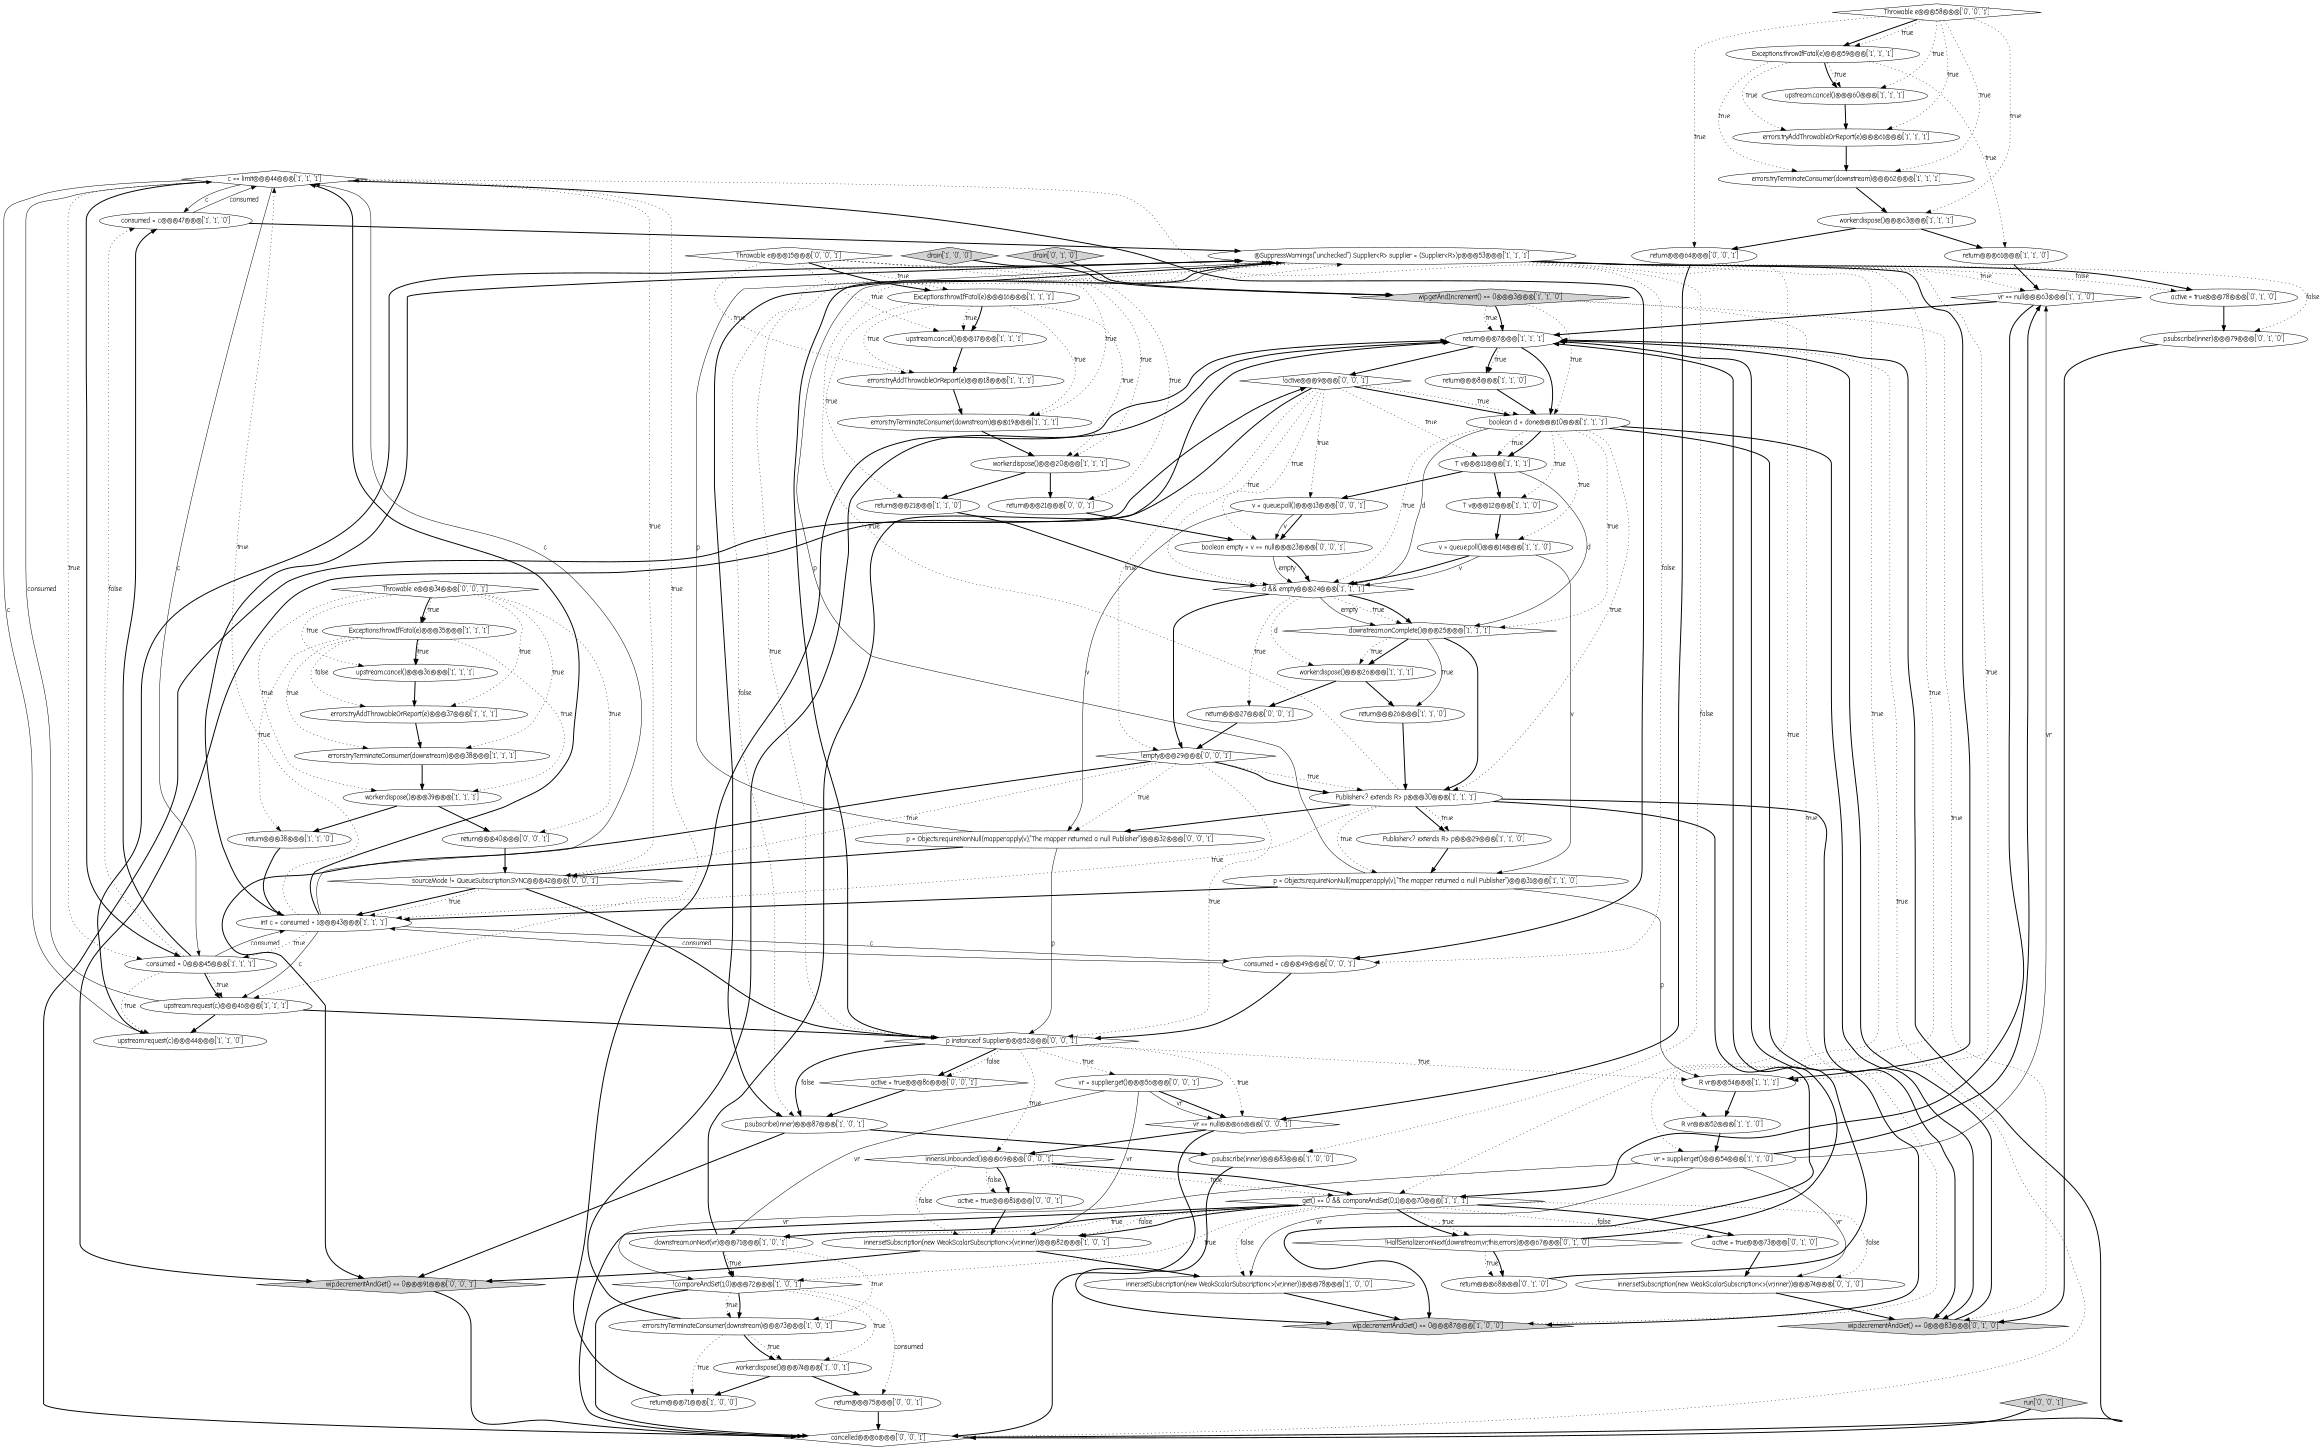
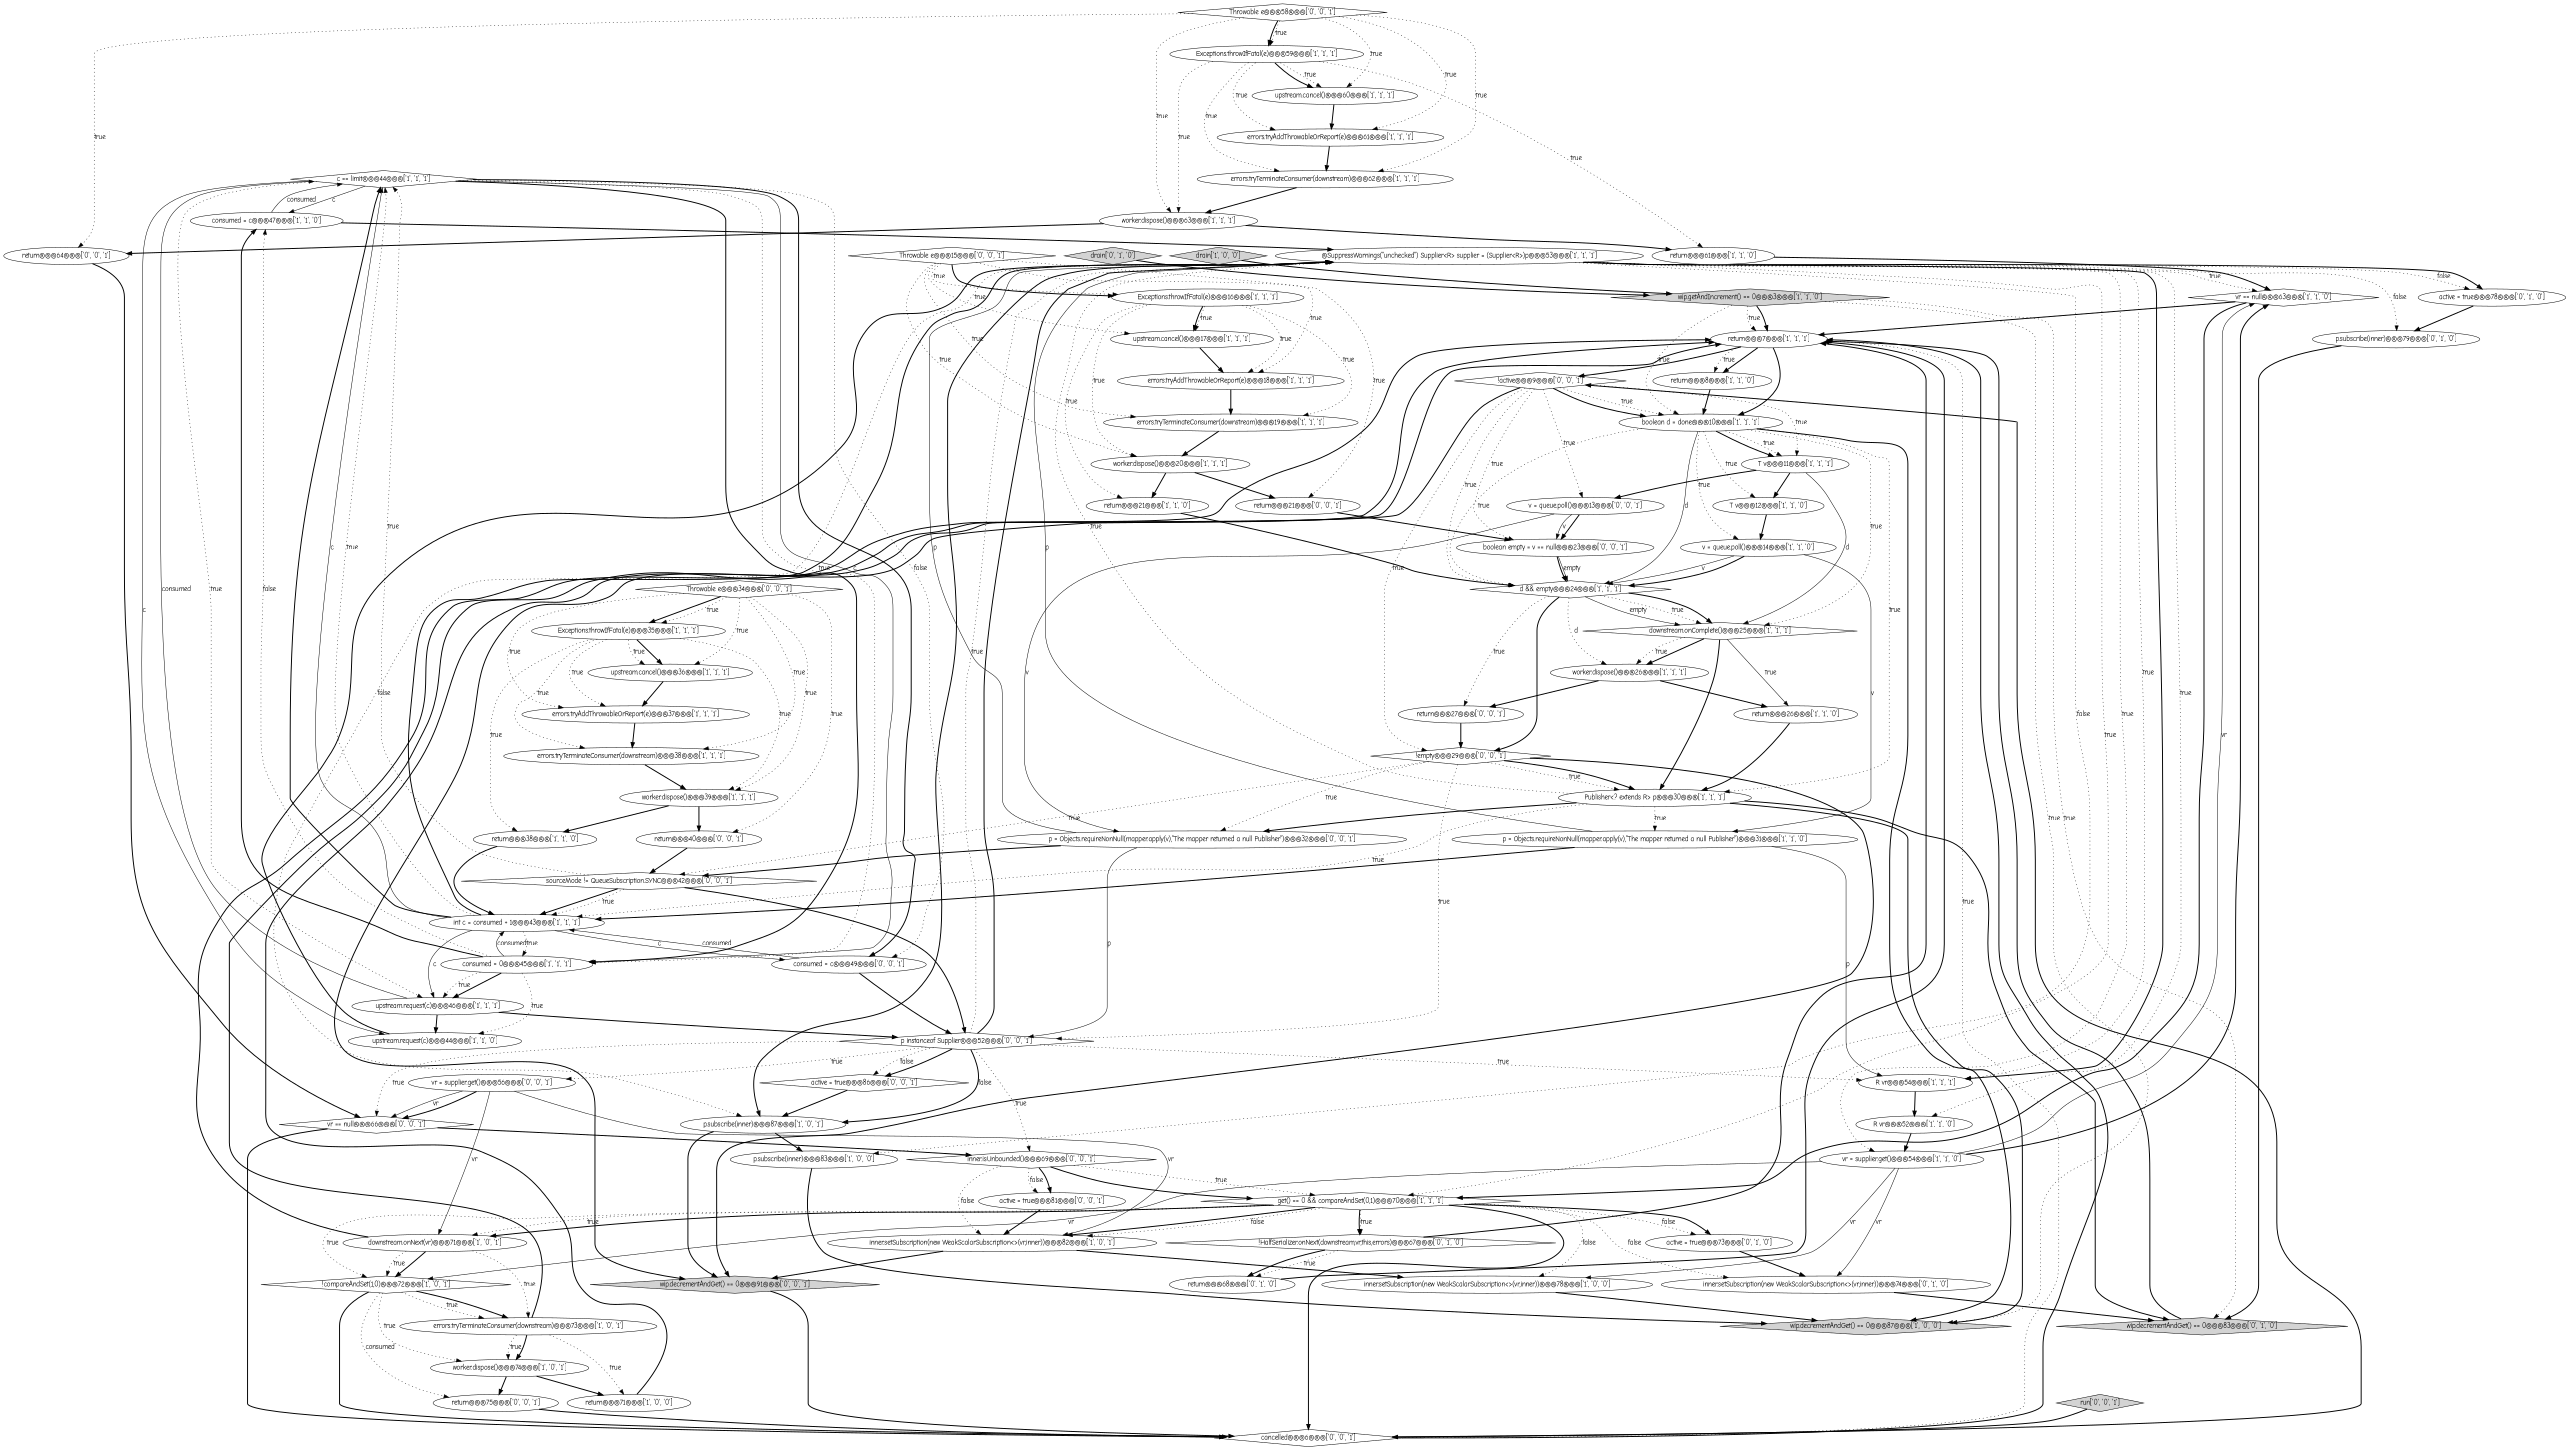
none -> (1179, 125)
(322, 673) -> (578, 673)
(1841, 819) -> none
(1454, 840) -> none
